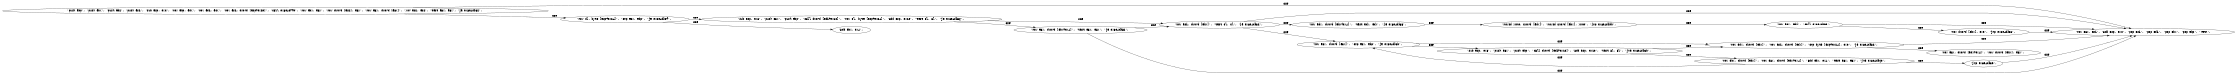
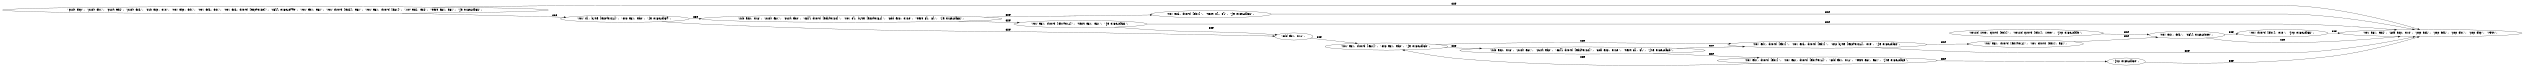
(1358, 25) -> none
(1151, 27) -> (1195, 32)
(1288, 34) -> (1333, 41)
none -> (2115, 40)
